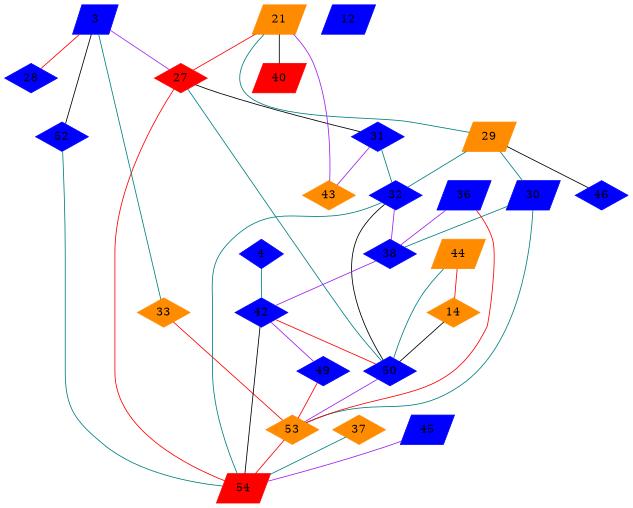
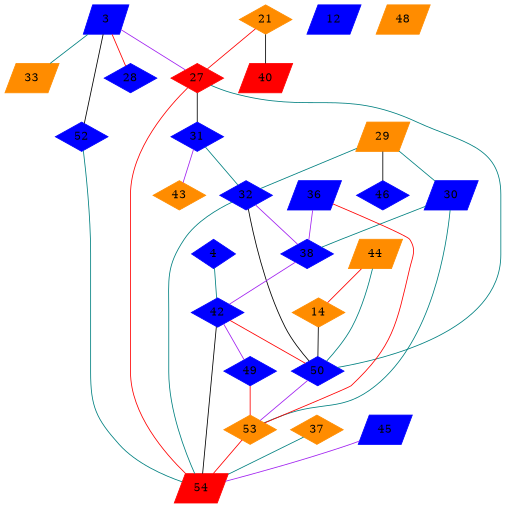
(279, 20) -> (266, 20)
none -> (403, 20)
(325, 104) -> none
(315, 115) -> none
(164, 313) -> (32, 78)
(228, 371) -> none
